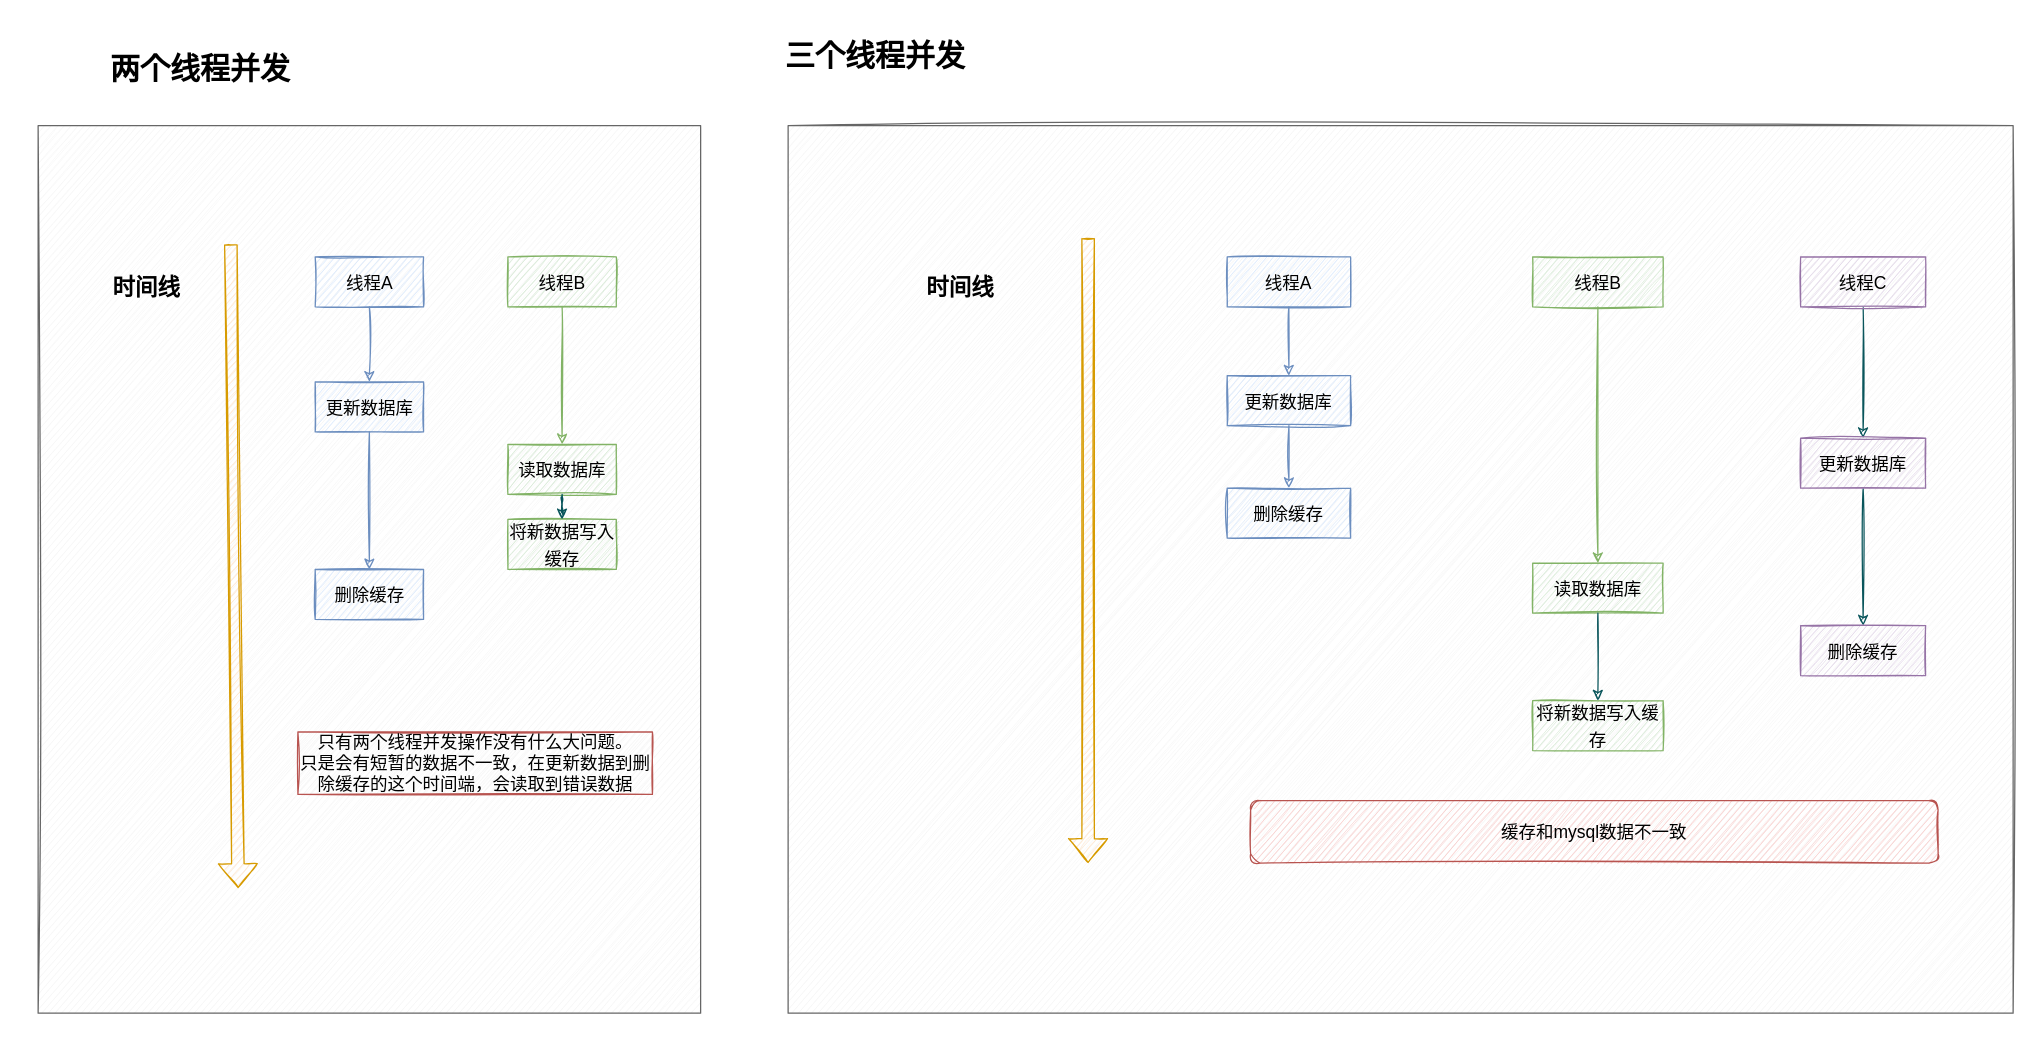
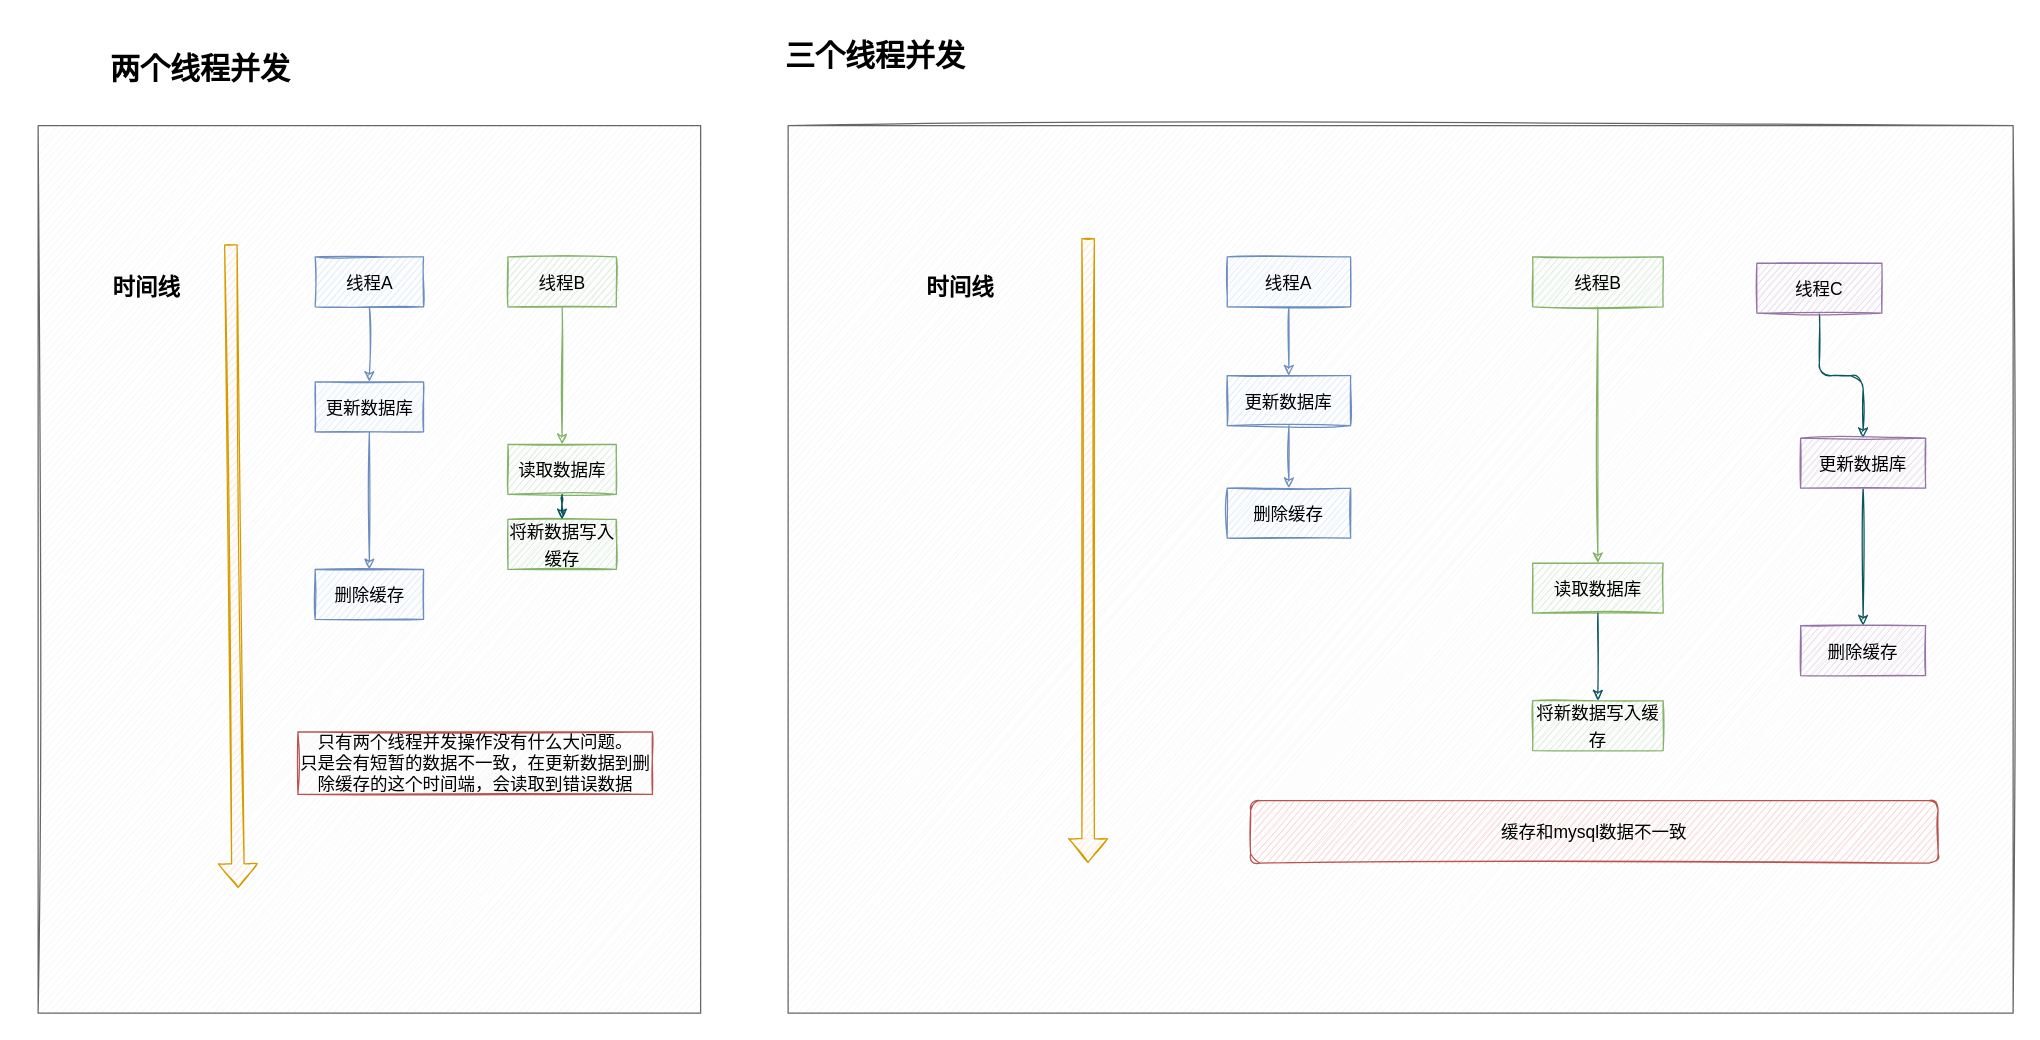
(1863, 282) -> (1819, 288)
